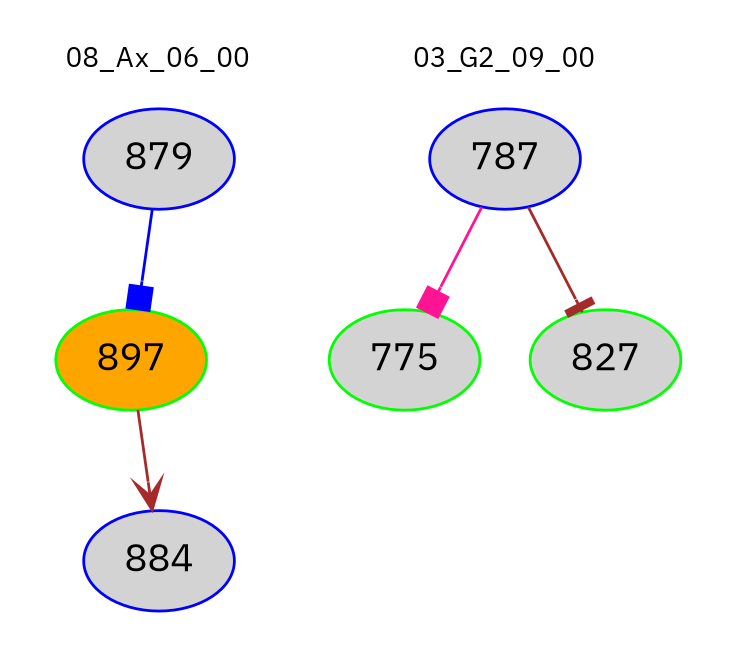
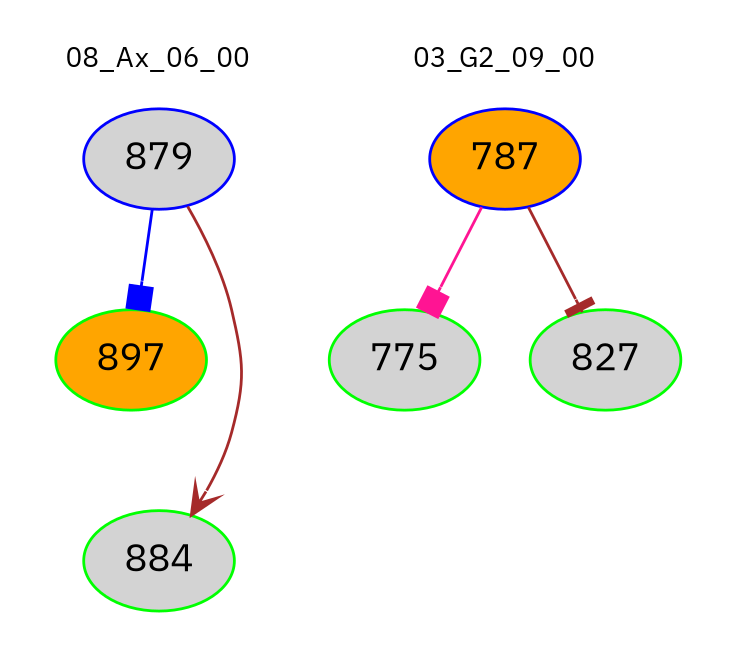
(505, 159) -> (505, 159)
(143, 446) -> (239, 347)
(159, 561) -> (159, 561)
